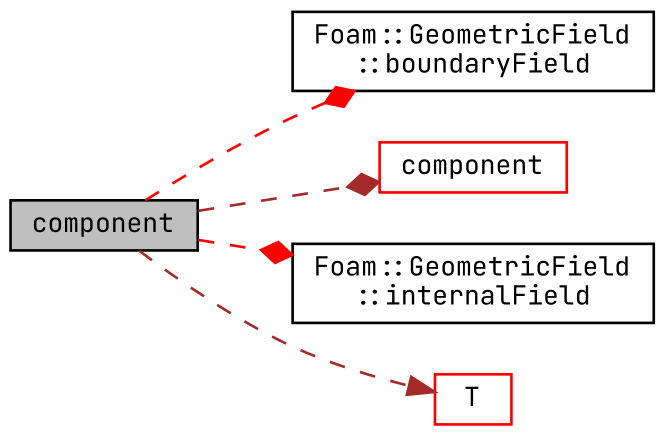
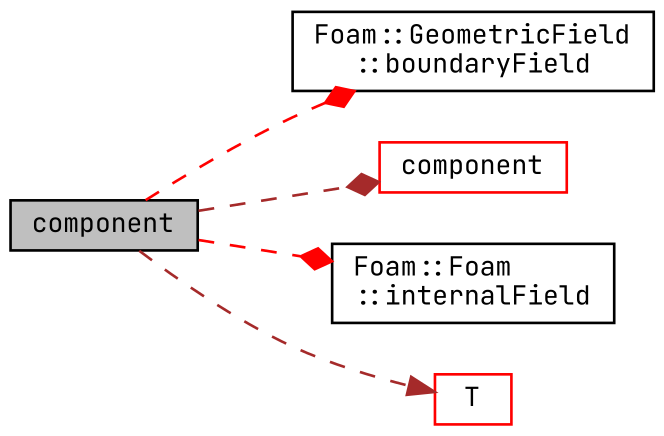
(473, 283) -> (473, 283)
